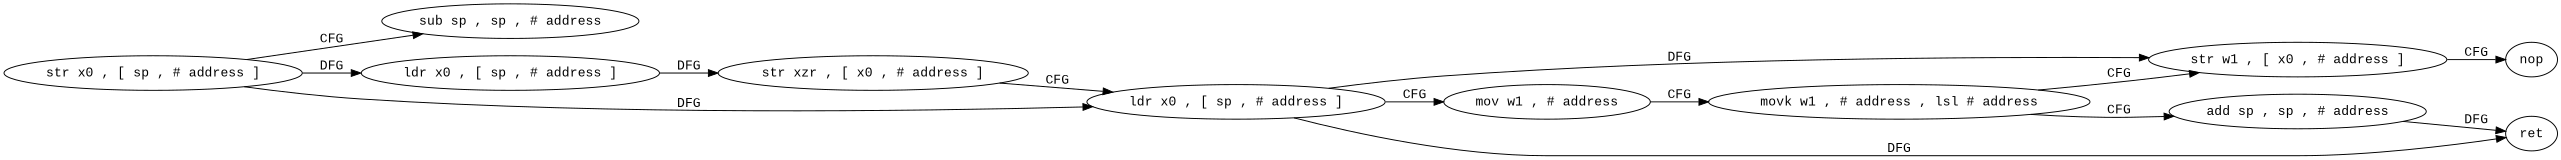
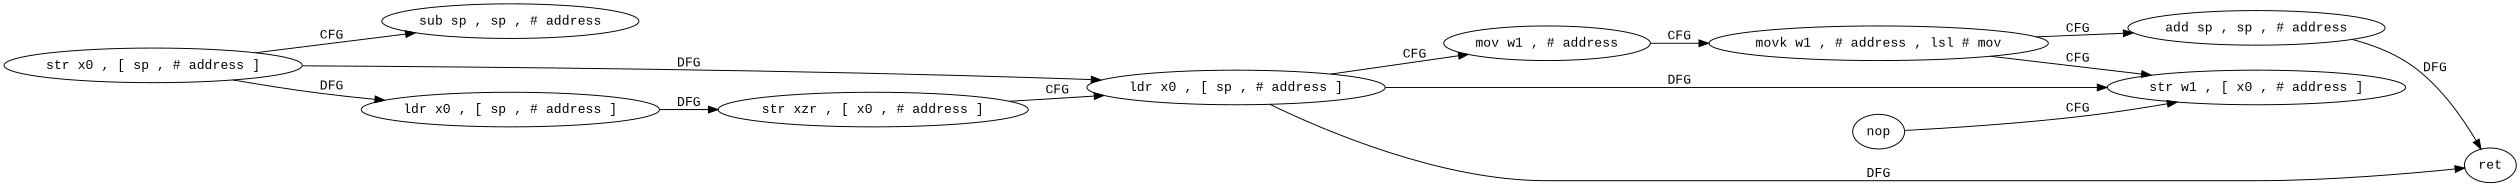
(2471, 60) -> (2036, 121)
(1899, 102) -> (1879, 43)
